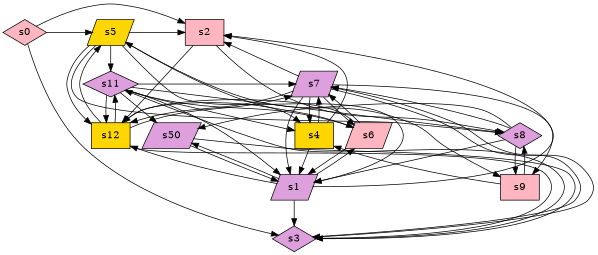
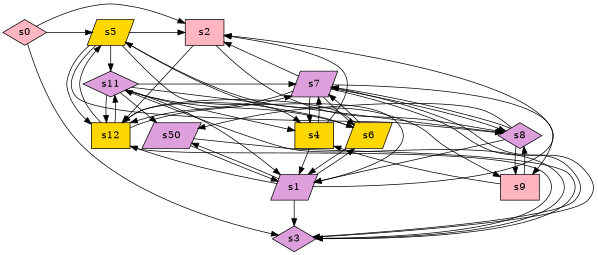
(286, 134) -> (416, 106)
(369, 136) -> (369, 136)
